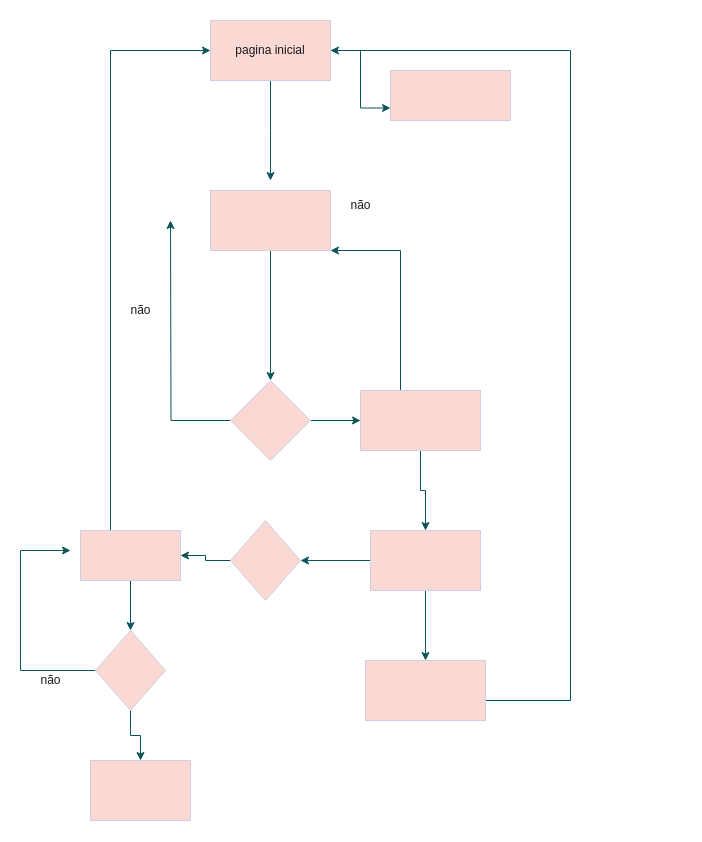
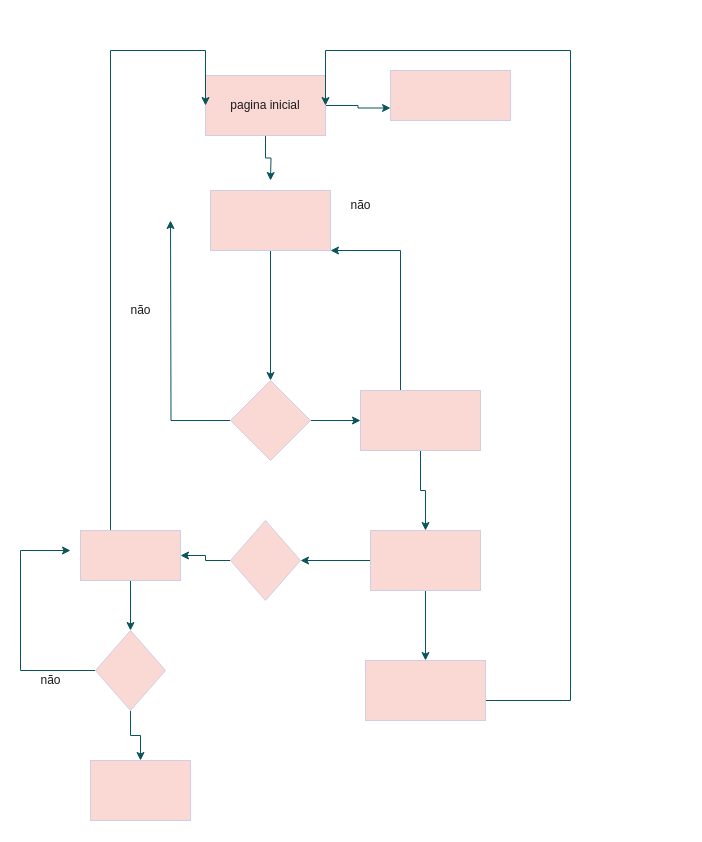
(271, 51) -> (266, 106)
